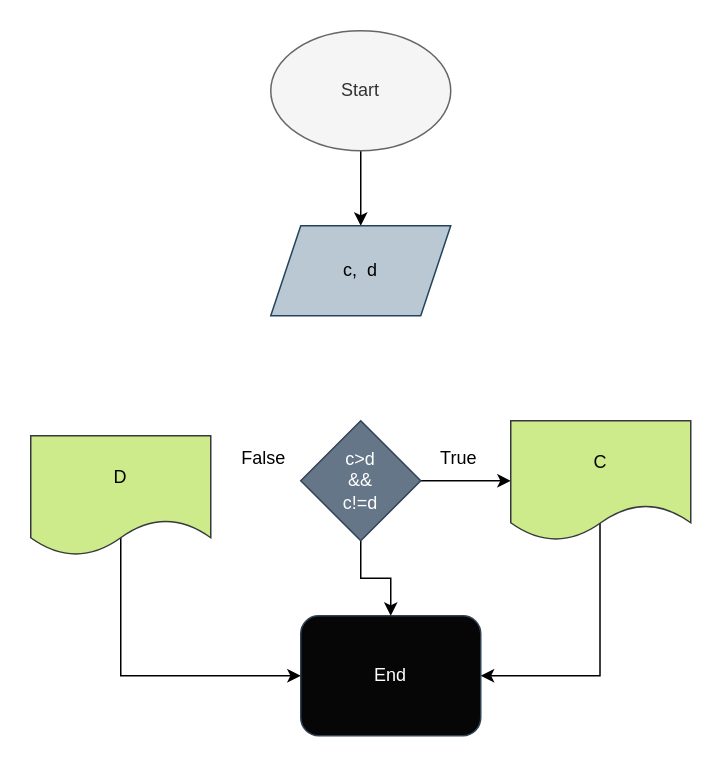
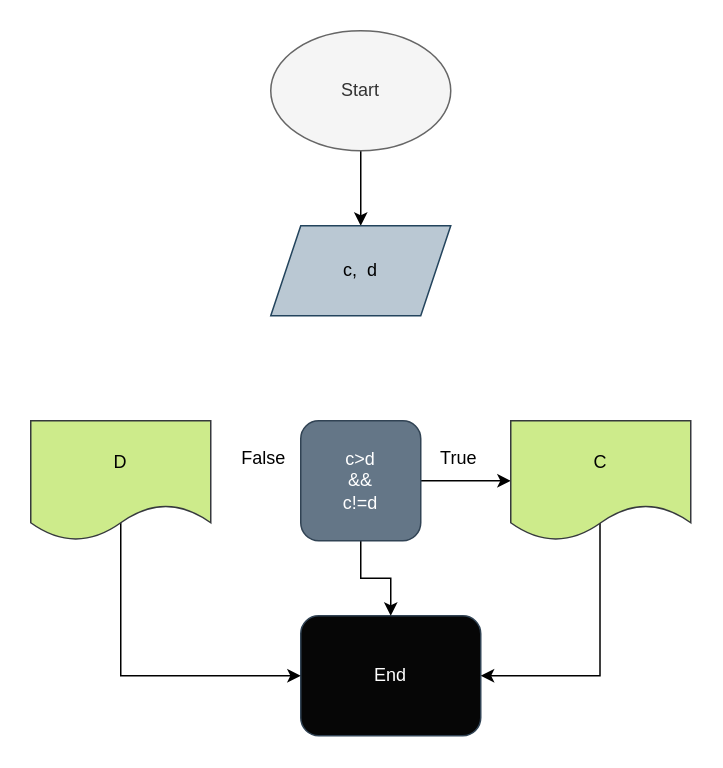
(361, 481) -> (361, 481)
(121, 496) -> (121, 481)
